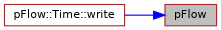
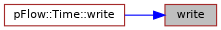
(191, 15) -> (191, 15)
